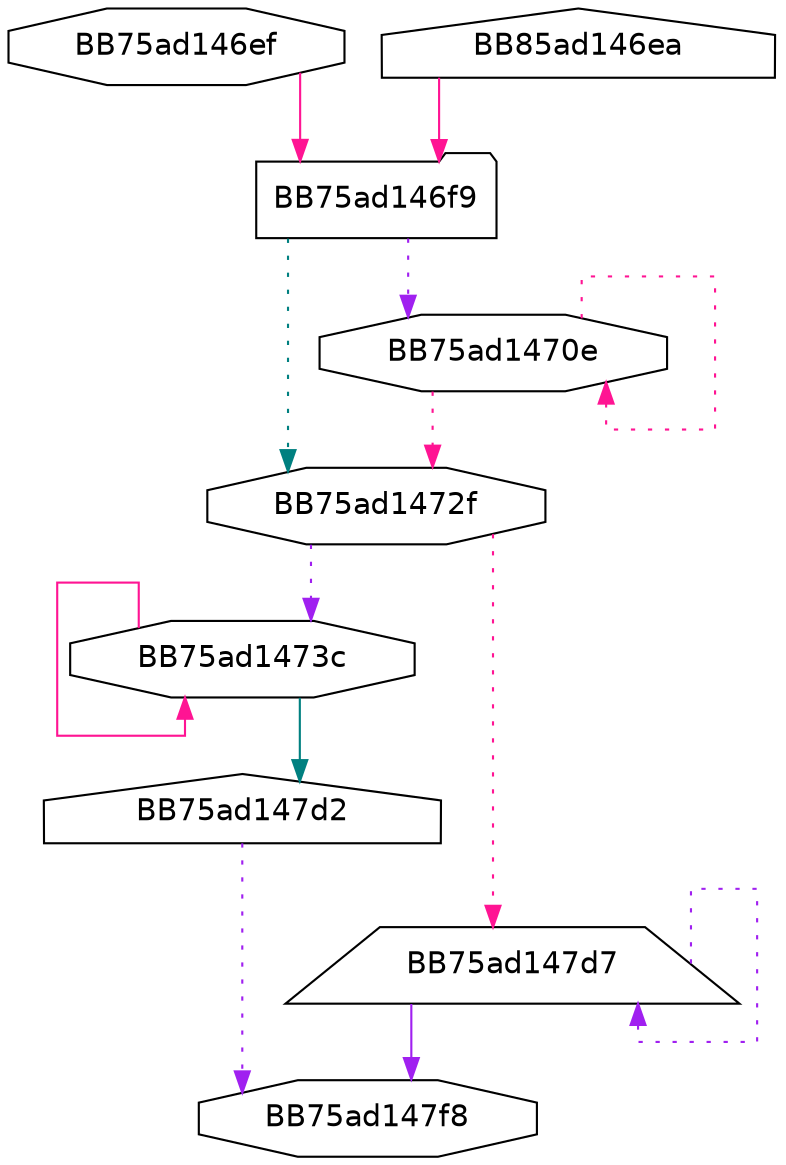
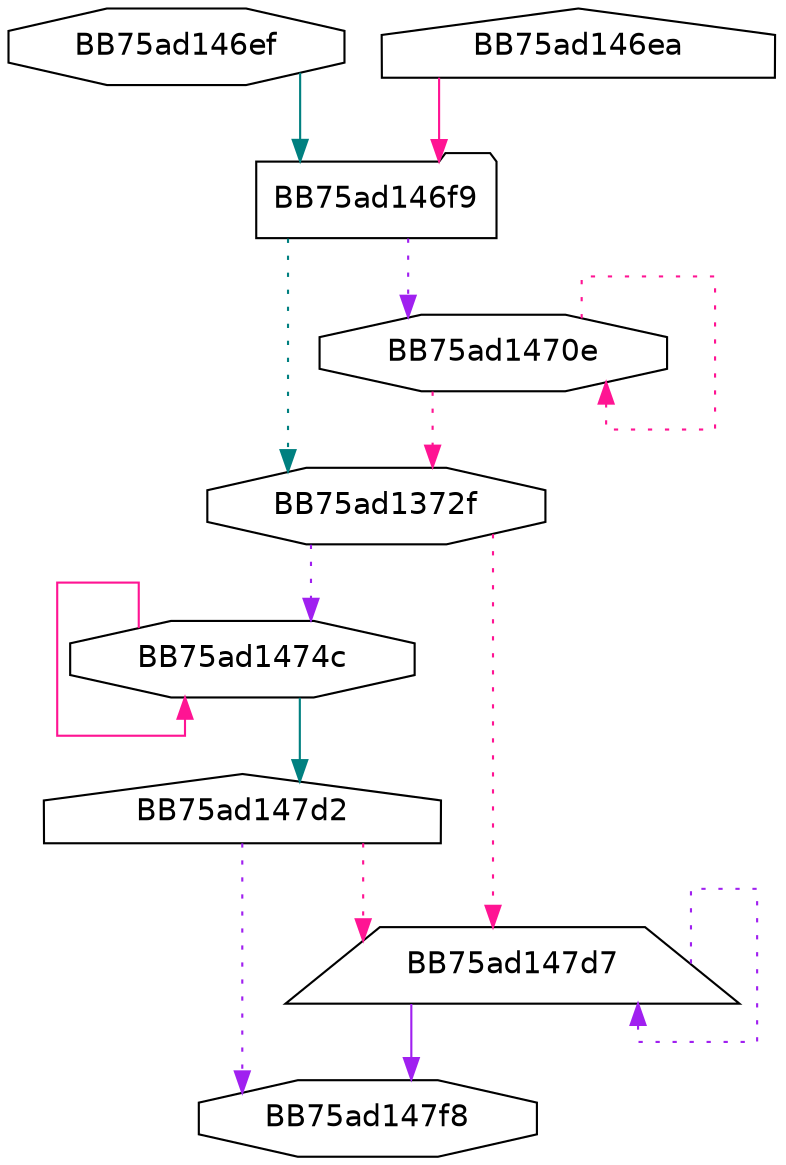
(578, 47) -> (578, 47)
(300, 106) -> (300, 106)
(376, 506) -> (376, 506)
(242, 659) -> (242, 659)
none -> (363, 881)
